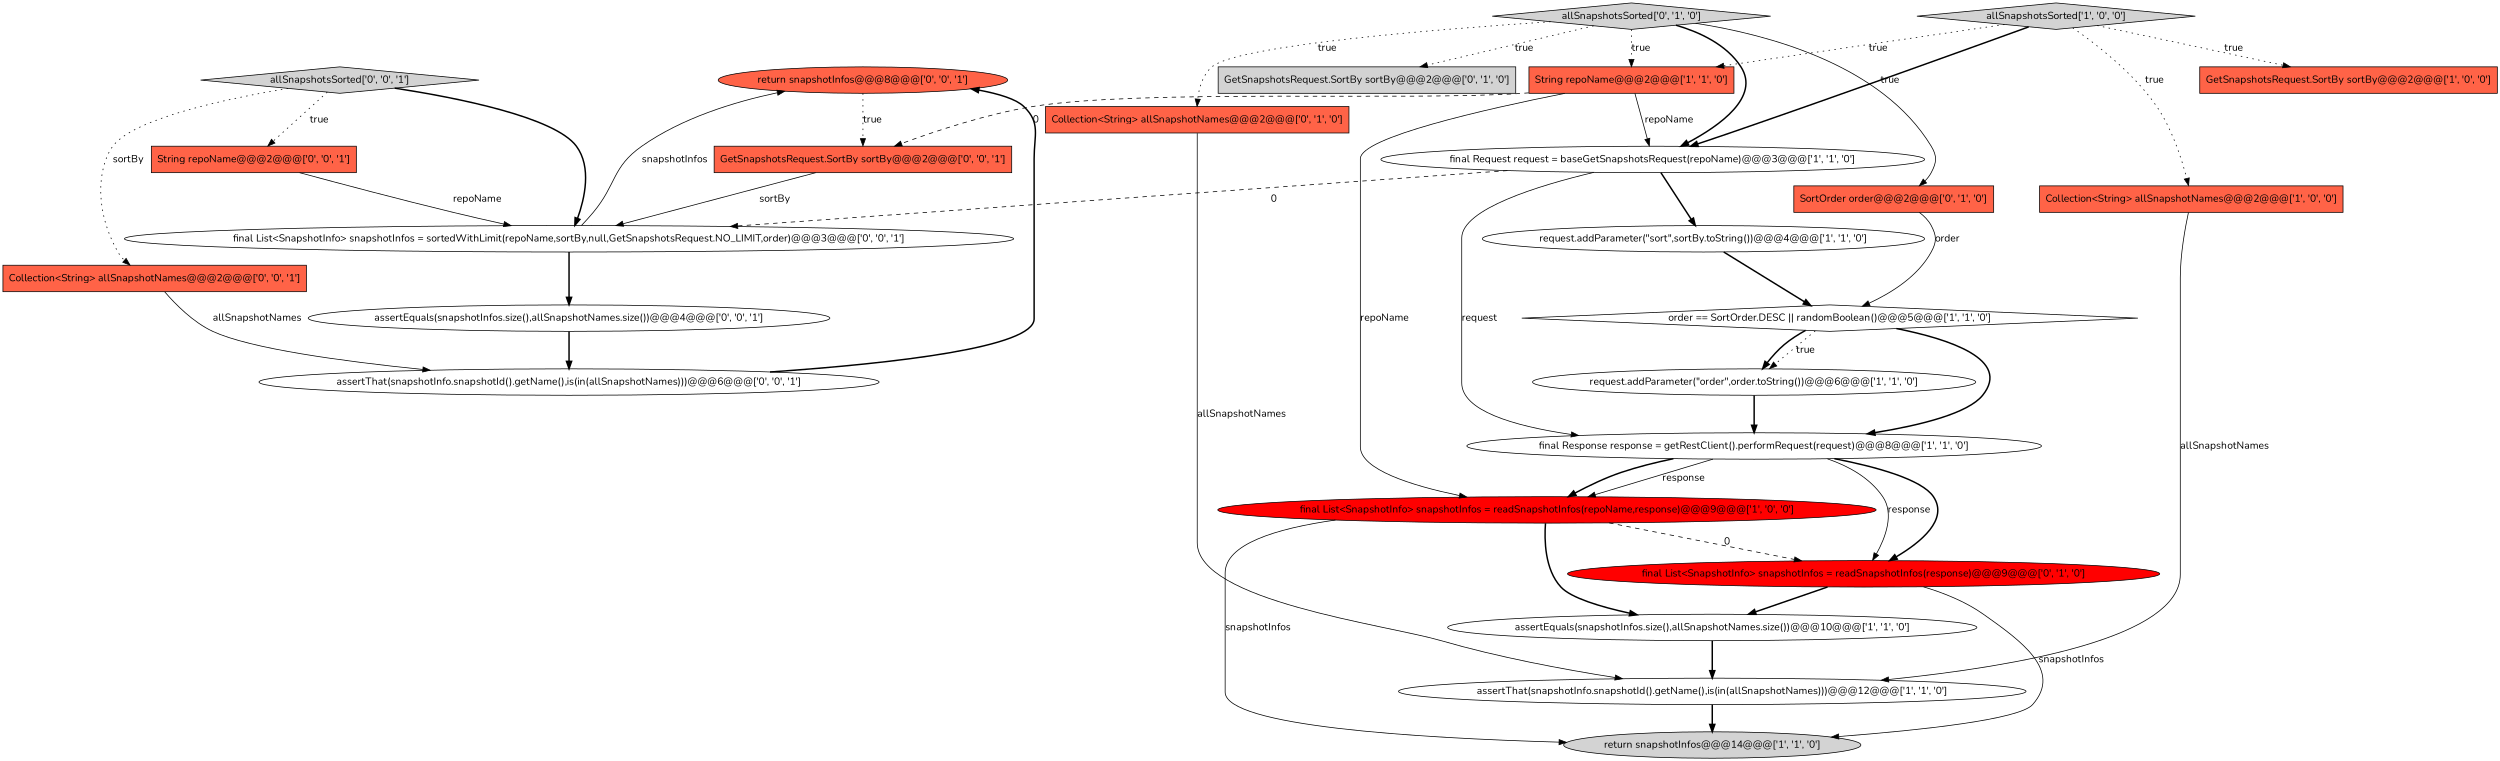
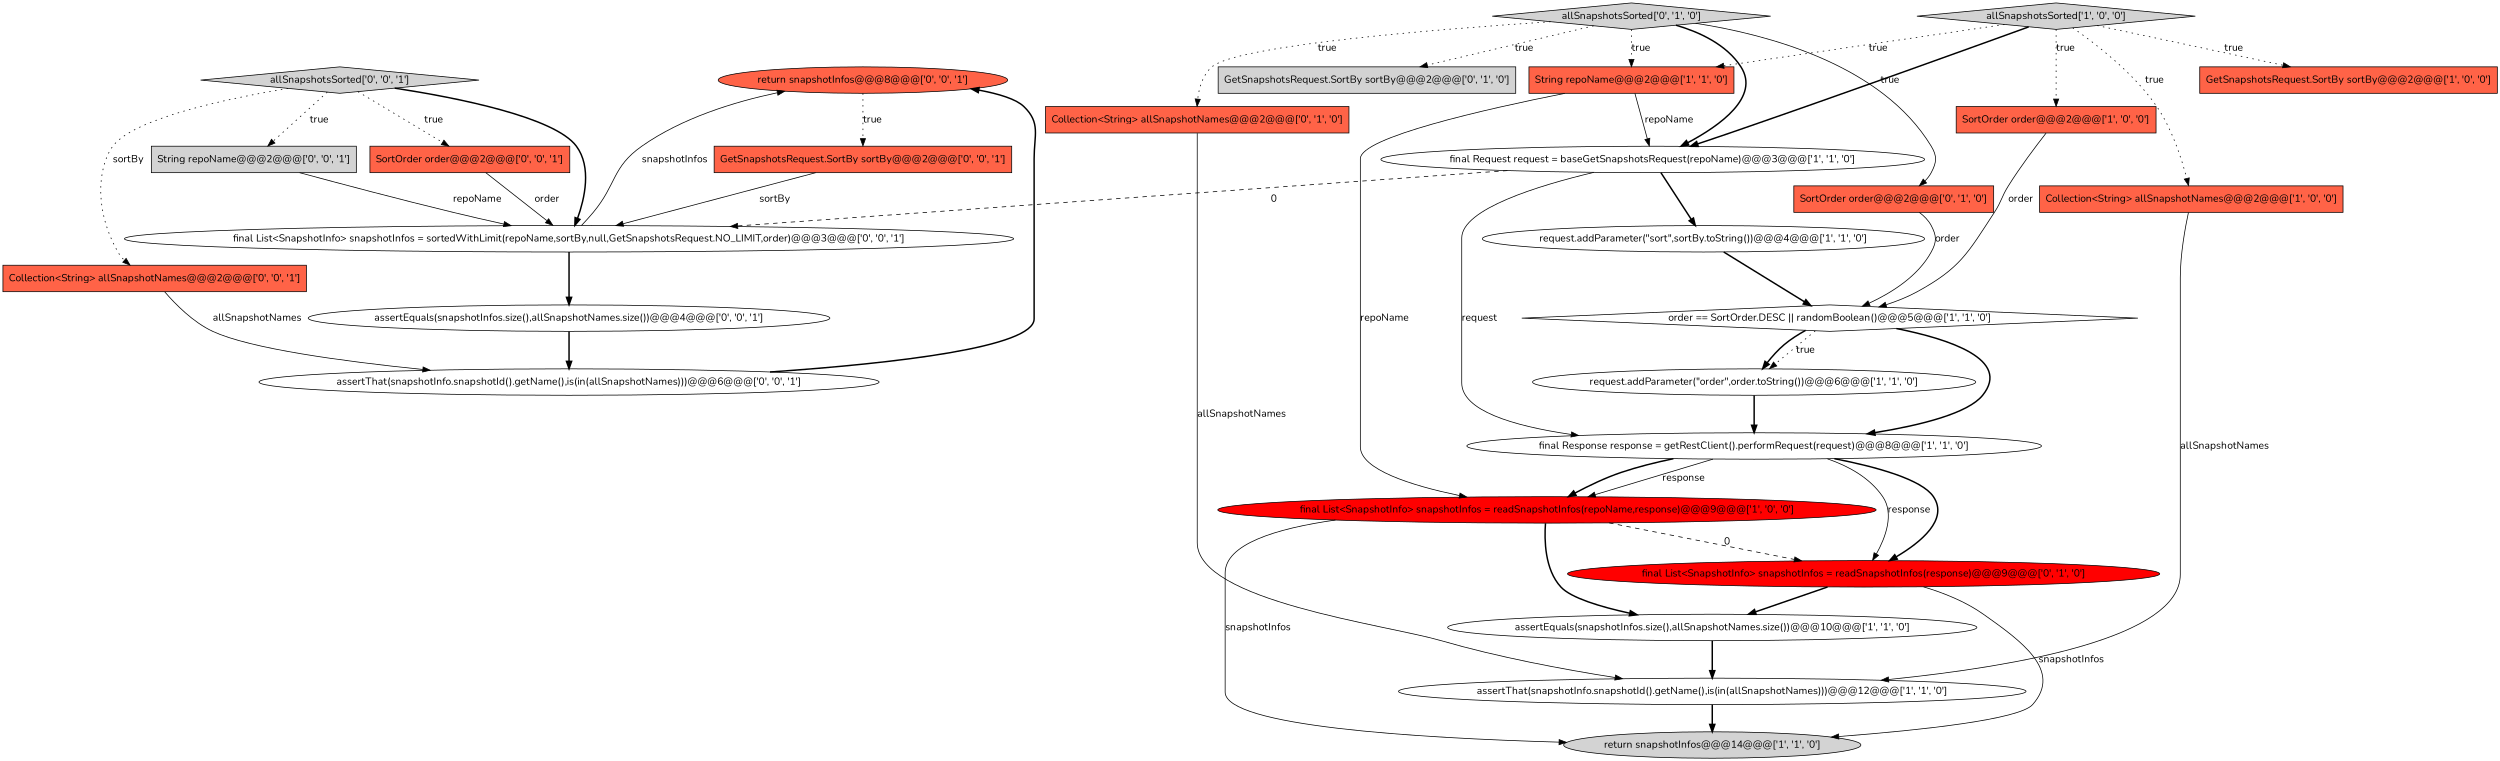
(1212, 97) -> none
none -> (2056, 120)
(254, 159) -> (254, 159)
none -> (470, 159)
